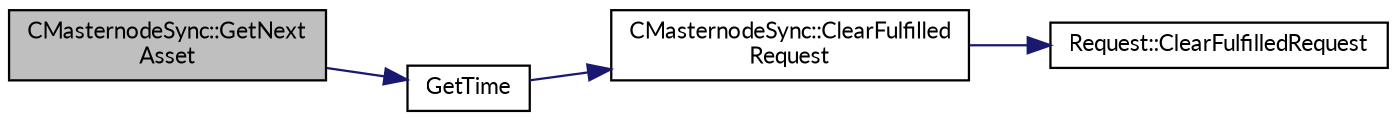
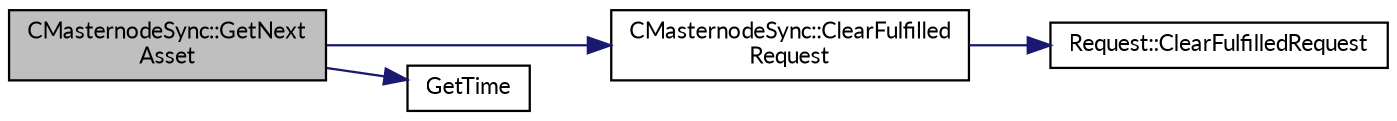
(559, 76) -> (457, 45)
